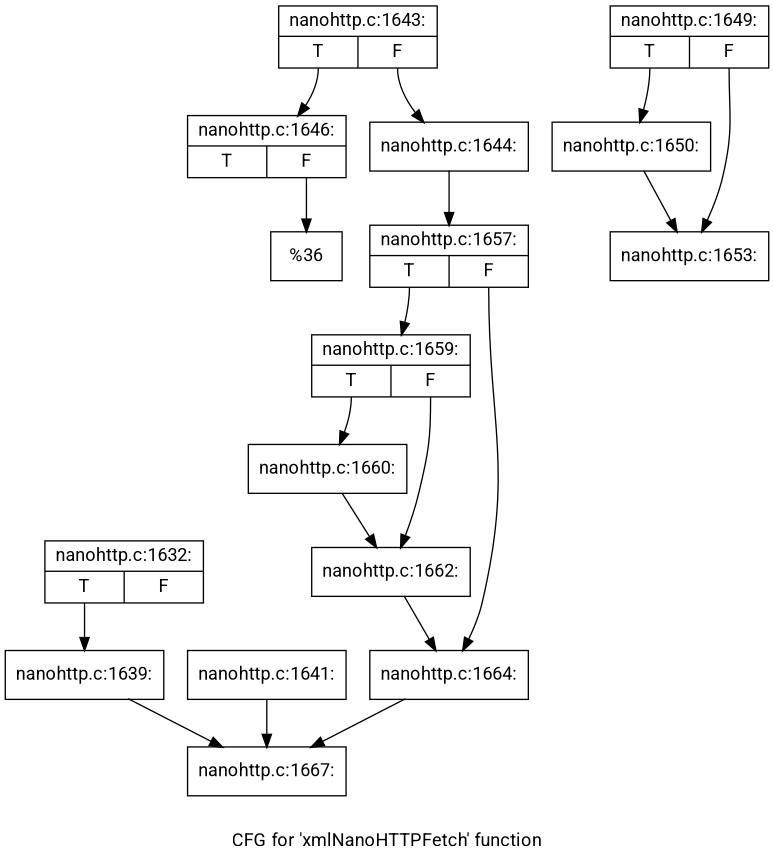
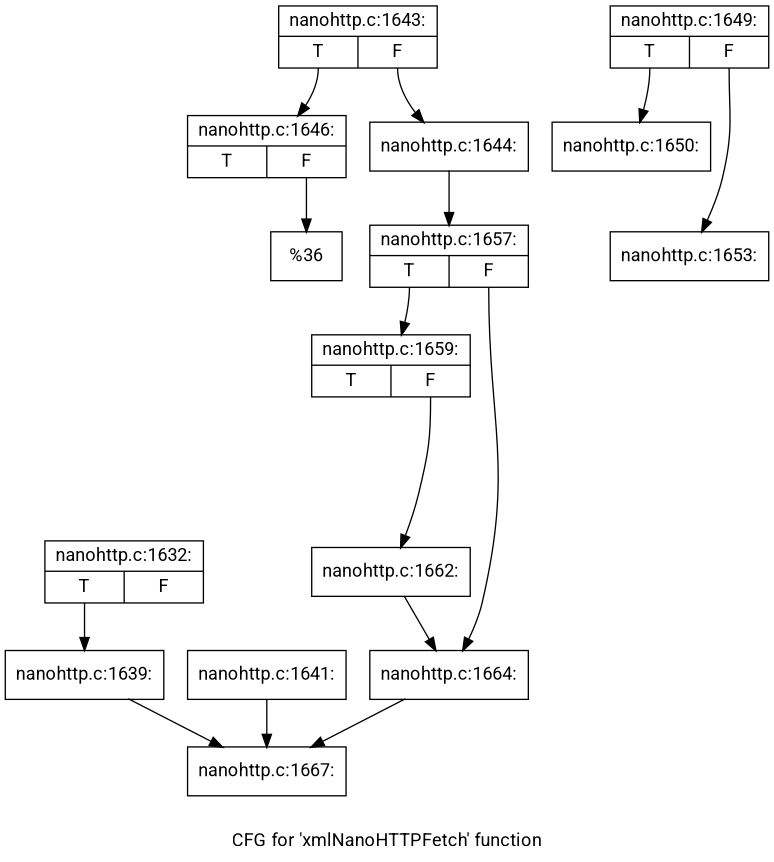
(657, 196) -> none
(328, 469) -> none
